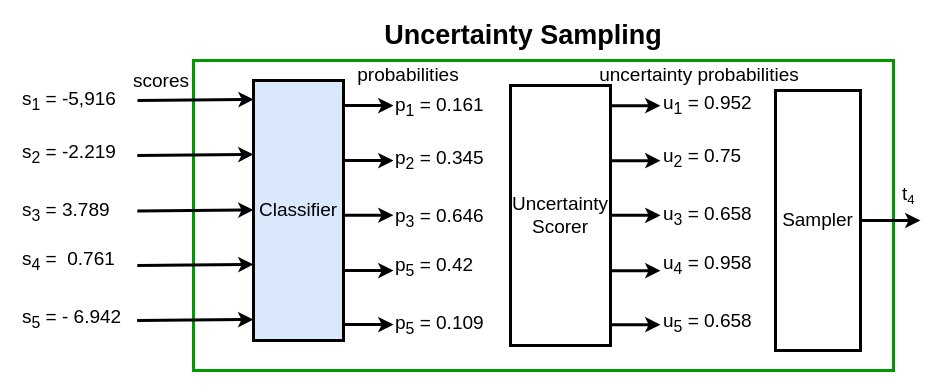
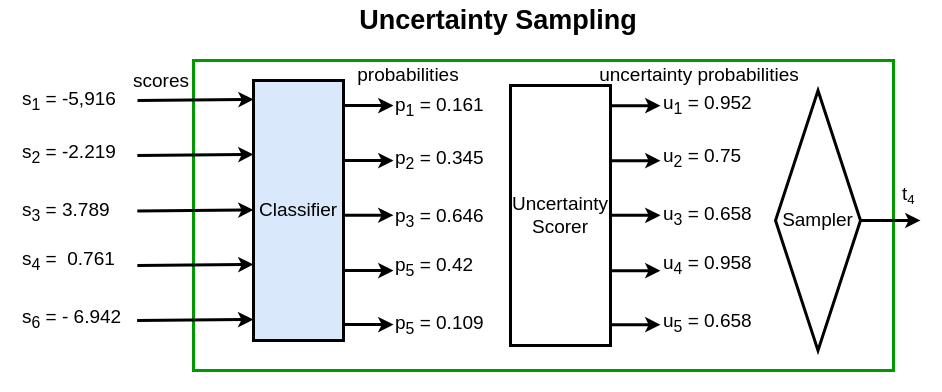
(524, 36) -> (499, 21)
(818, 221) -> (818, 221)
(74, 320) -> (74, 320)
